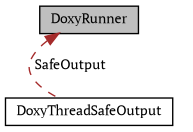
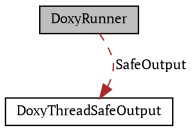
(31, 73) -> (113, 59)
